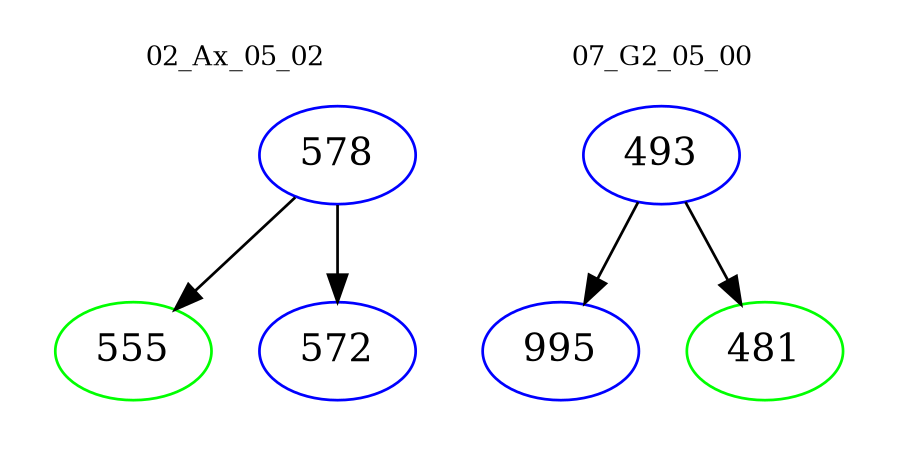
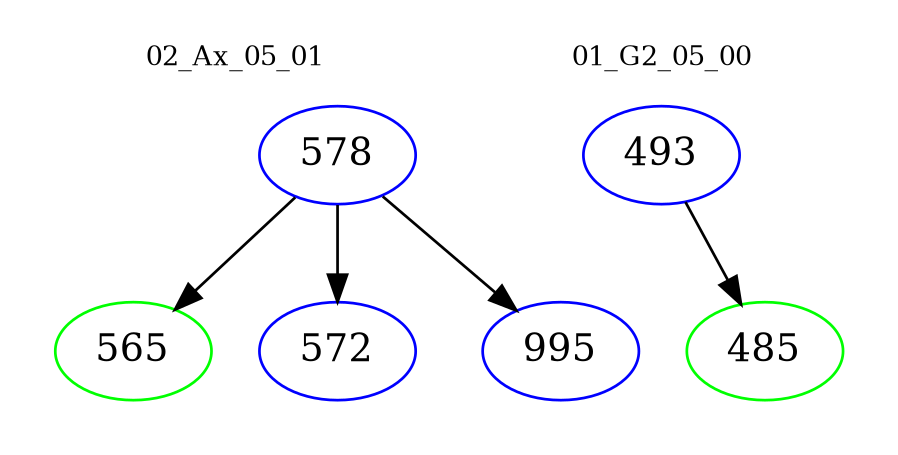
(235, 59) -> (235, 59)
(663, 59) -> (663, 59)
(618, 240) -> (419, 228)
(133, 351) -> (133, 351)
(765, 351) -> (765, 351)
